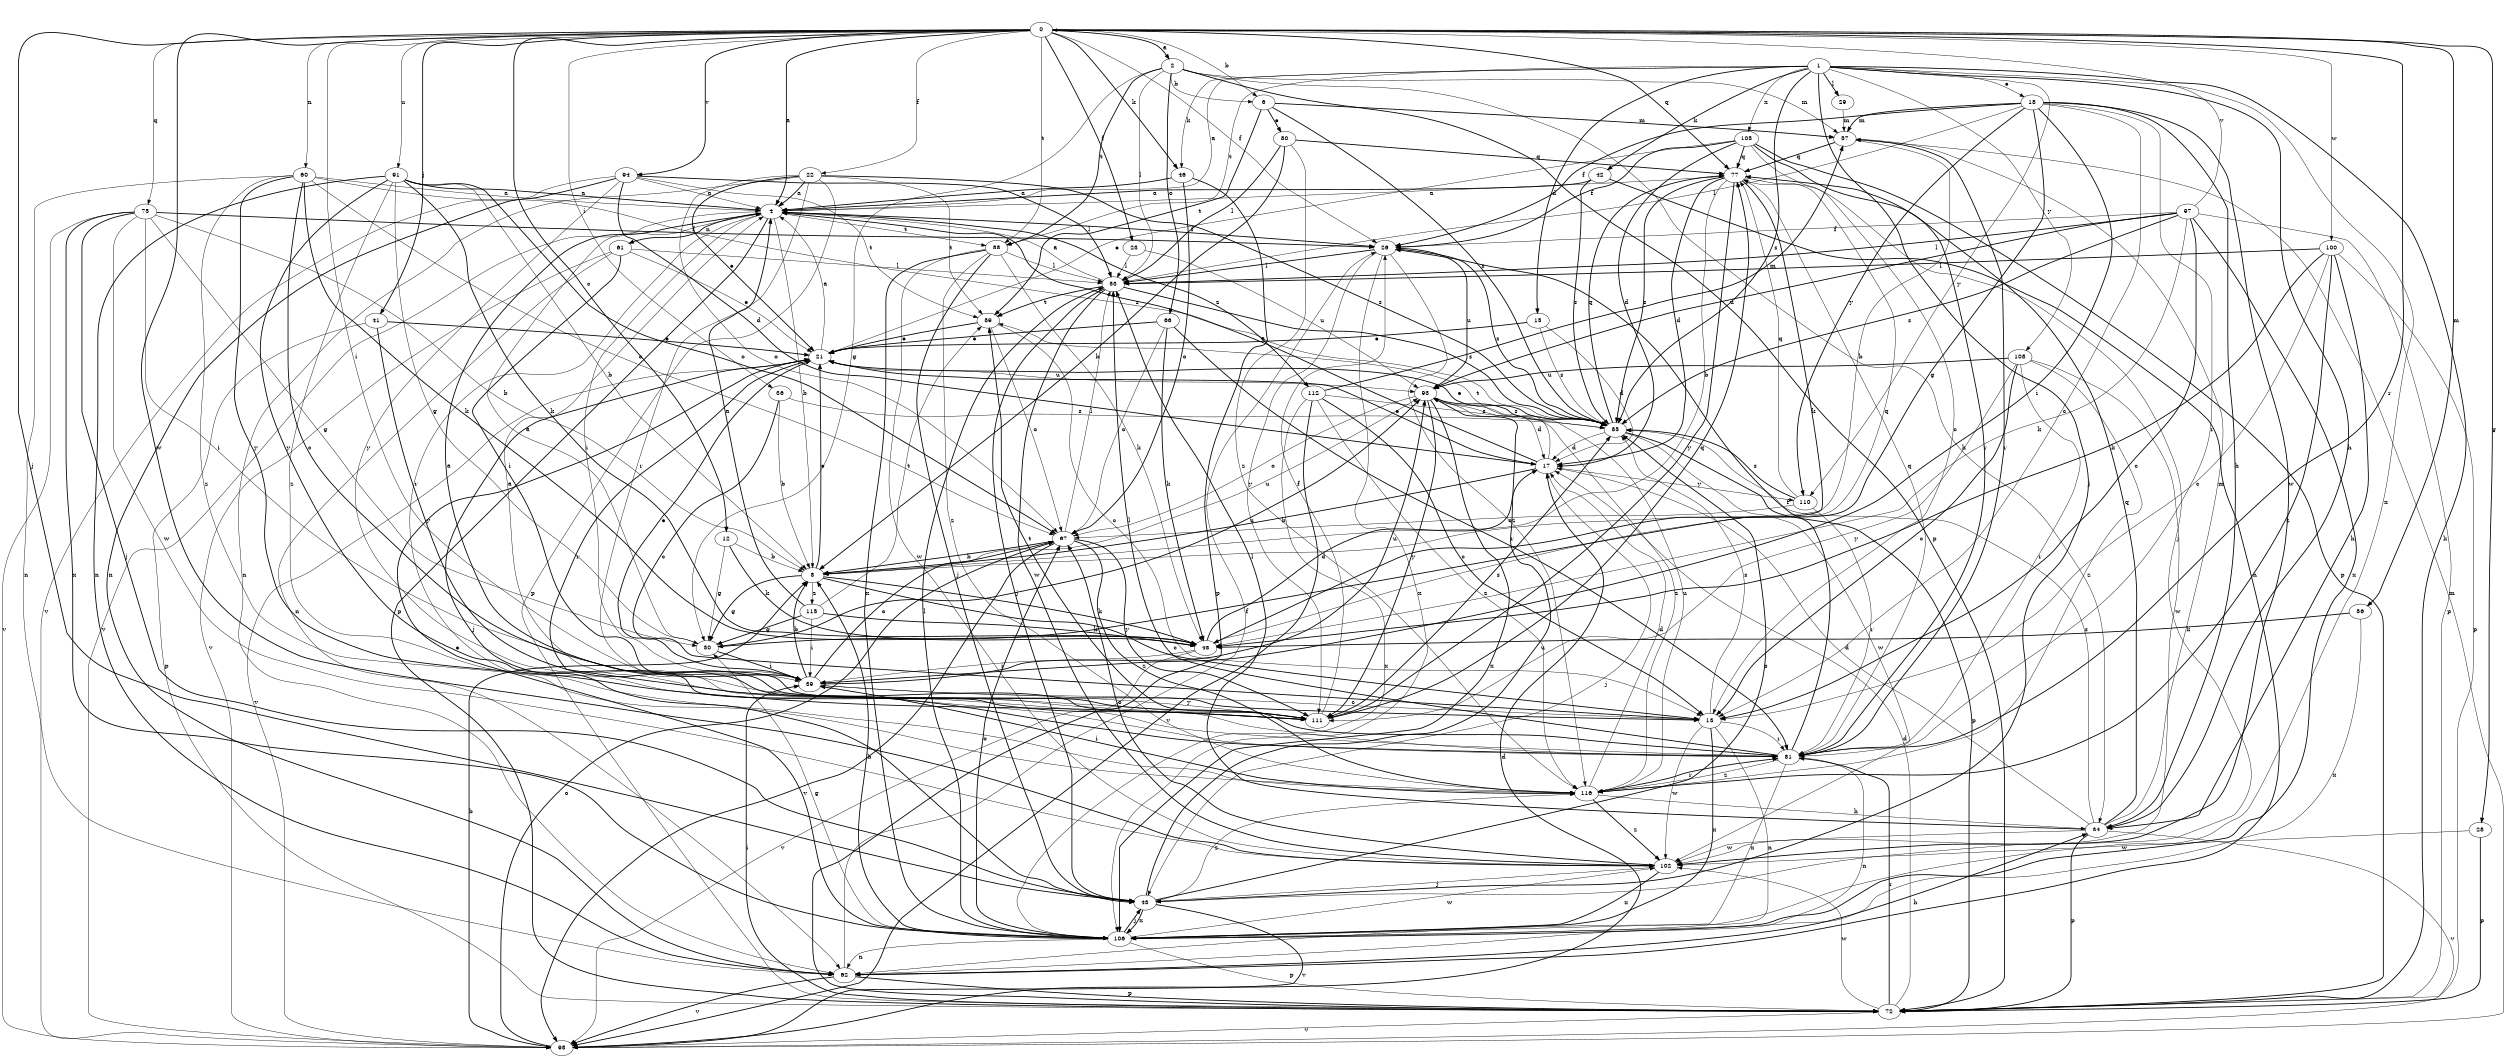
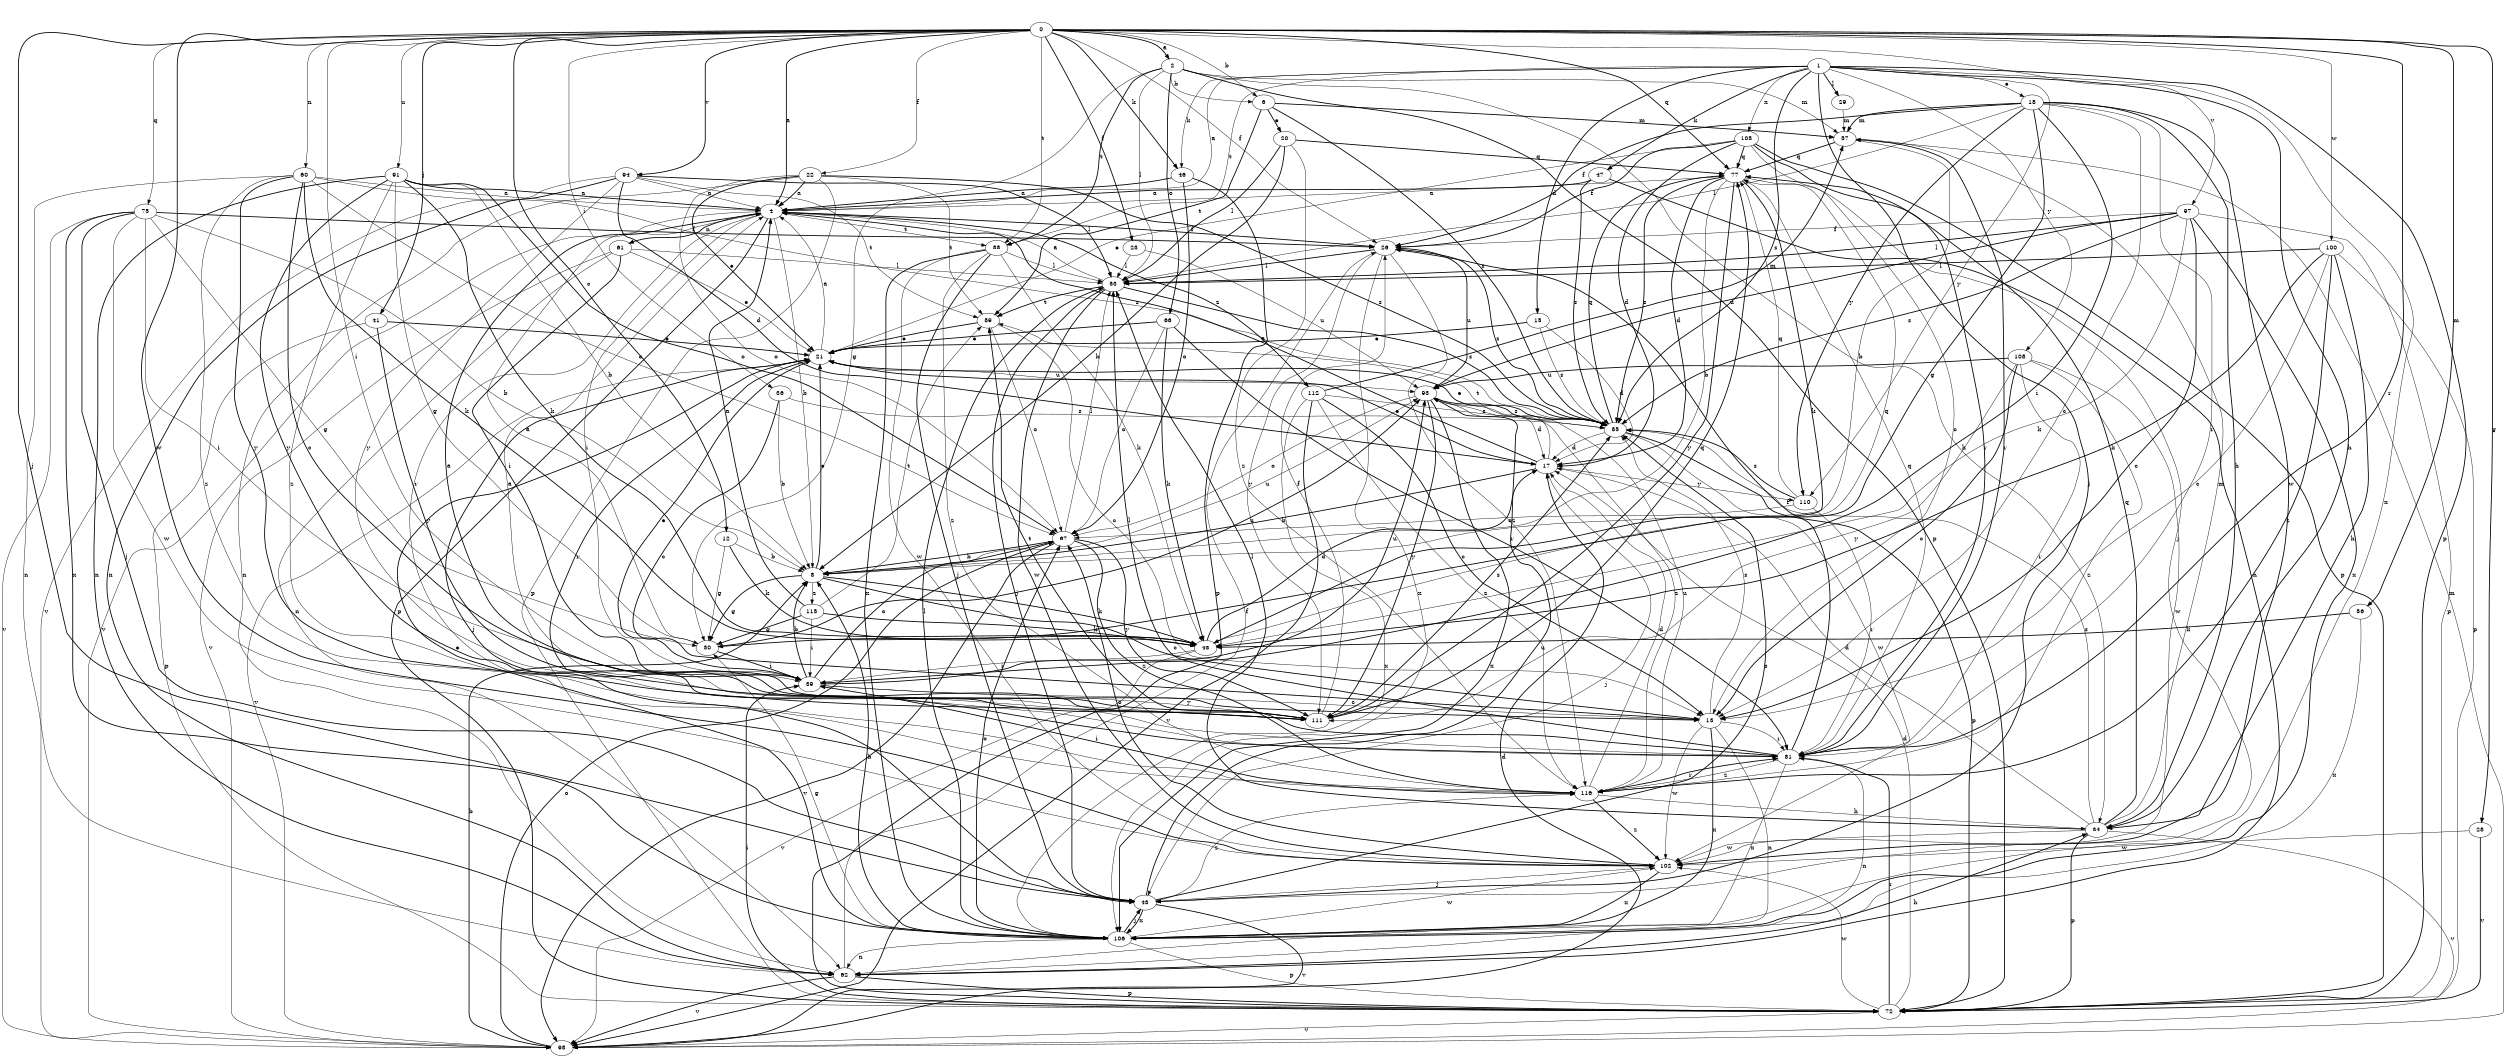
(1693, 42) -> (1681, 48)
(1285, 139) -> (1285, 139)
(1600, 175) -> (1600, 175)
(2445, 539) -> (2445, 539)
(625, 661) -> none
(2482, 921) -> (2482, 921)
